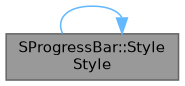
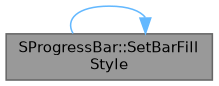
(92, 57) -> (109, 57)
